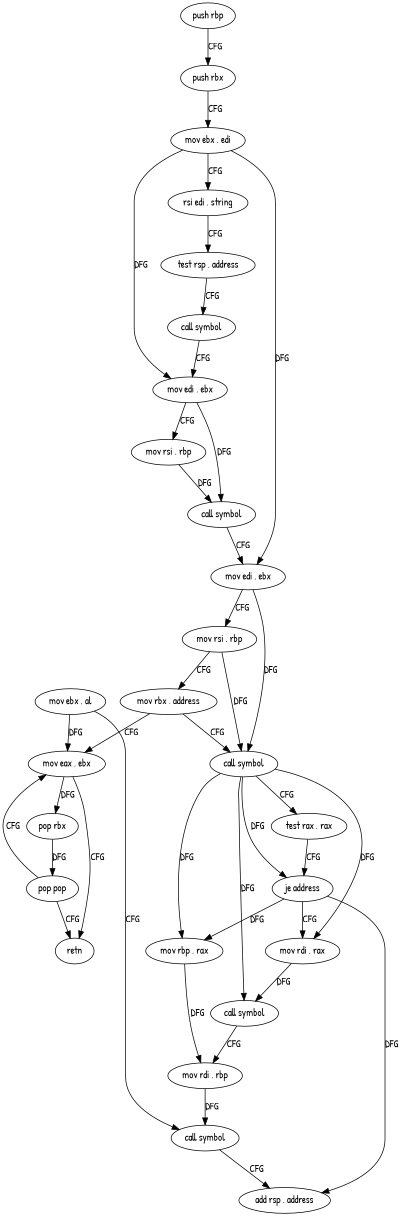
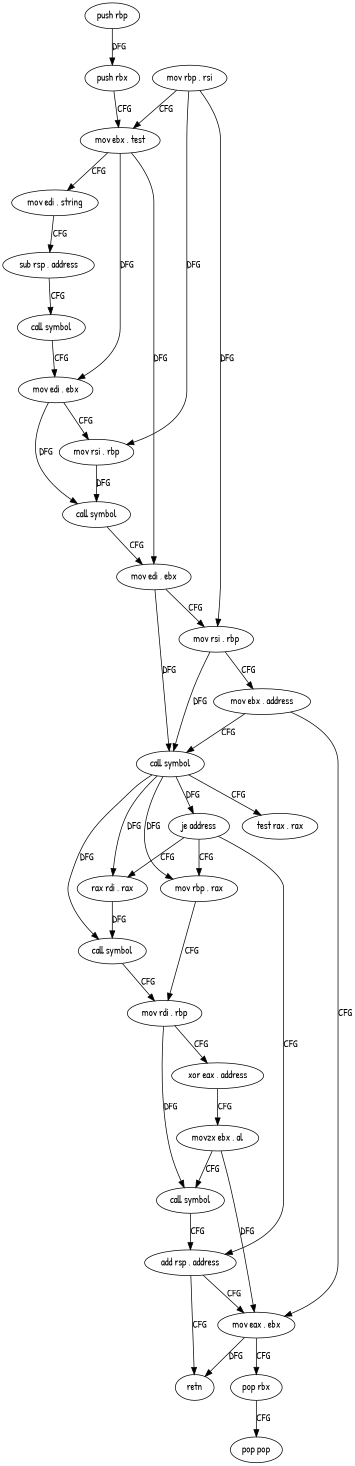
(215, 47) -> (119, 47)
none -> (190, 78)
(208, 140) -> (120, 140)
(208, 203) -> (55, 203)
(208, 265) -> (49, 265)
(70, 702) -> (218, 1138)
(169, 702) -> (262, 702)
(68, 795) -> (264, 1356)
(3, 827) -> (221, 1292)
(306, 854) -> none
(59, 857) -> (264, 1419)
(98, 857) -> (236, 1356)
(62, 916) -> (192, 1321)
(257, 920) -> (206, 857)
(303, 951) -> (112, 889)
(198, 1013) -> (192, 951)
(392, 1045) -> (291, 1045)
none -> (218, 1076)
